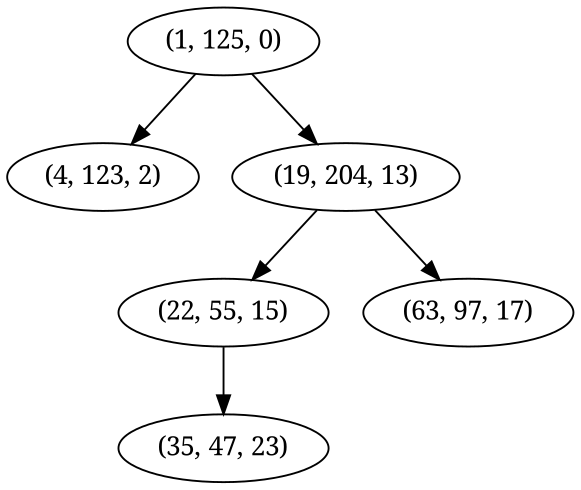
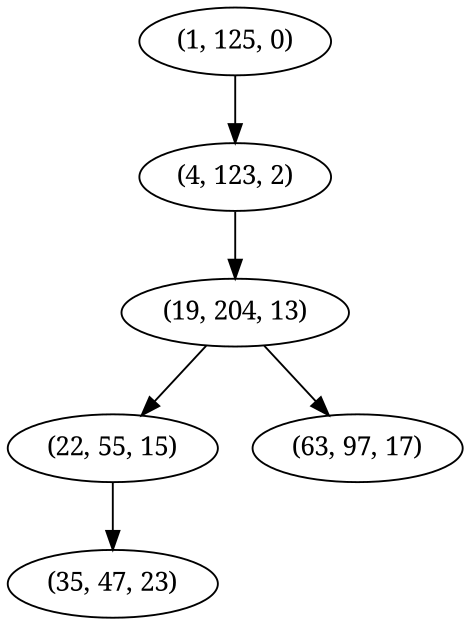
(278, 102) -> (235, 236)
